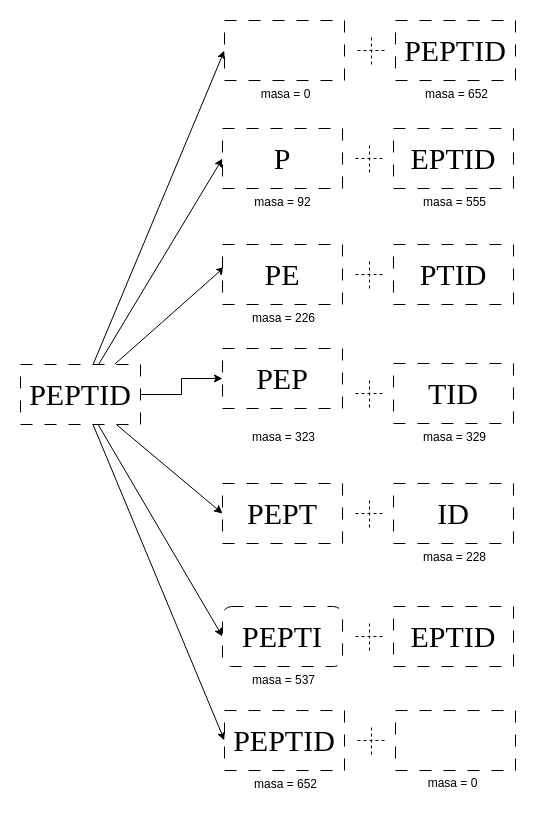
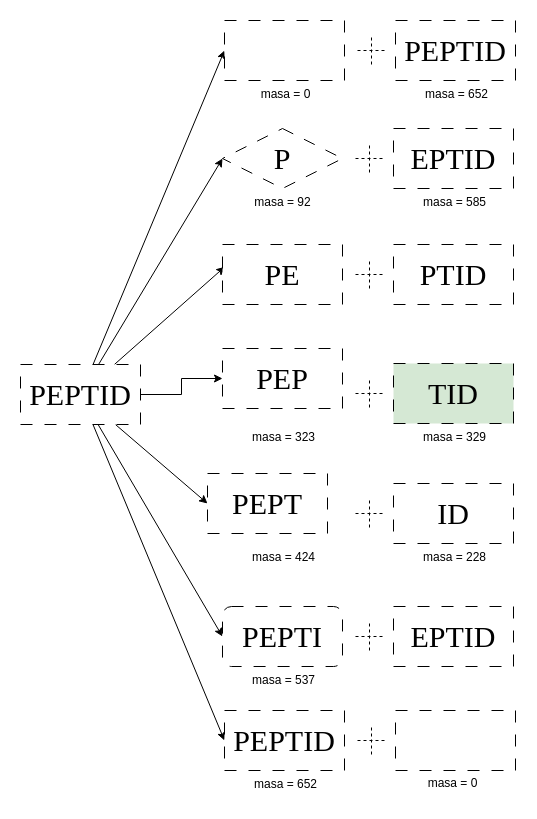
(283, 159) -> (283, 159)
(455, 203) -> (455, 203)
(283, 318) -> none
(454, 394) -> (454, 394)
(283, 514) -> (268, 504)
none -> (283, 557)
